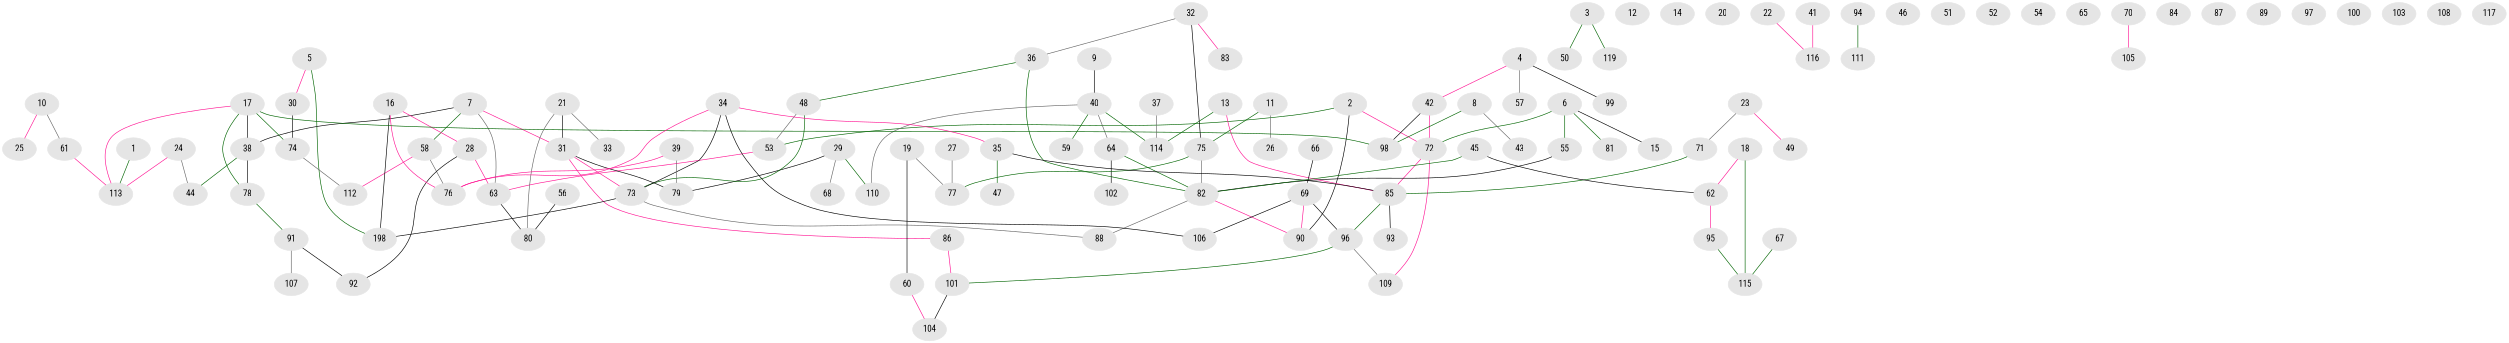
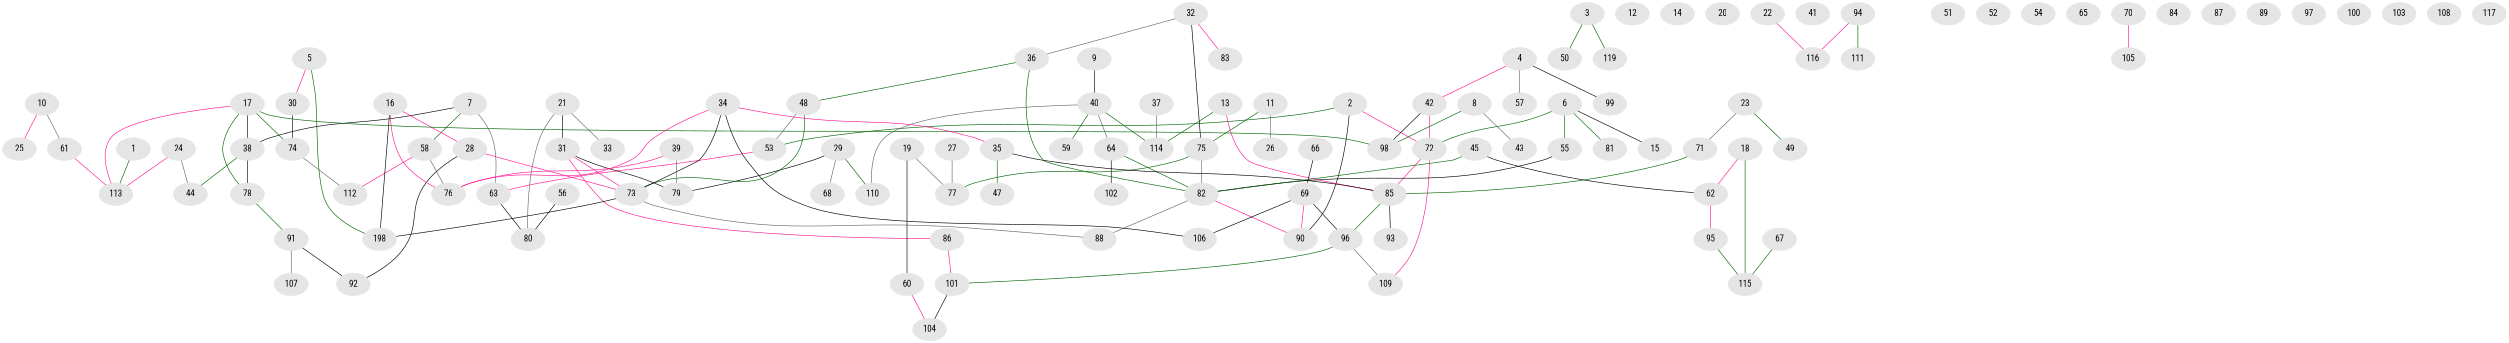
(1903, 14) -> none
(1813, 36) -> (1835, 36)
(513, 125) -> none
(1768, 126) -> (1768, 126)
(482, 172) -> (528, 165)
